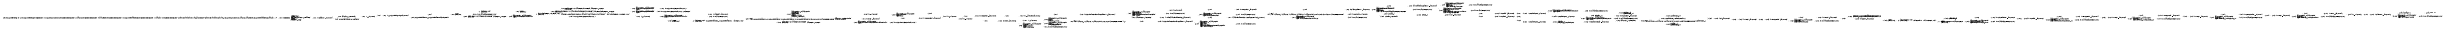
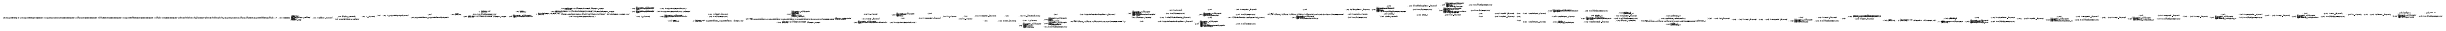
(676, 21) -> (676, 21)
